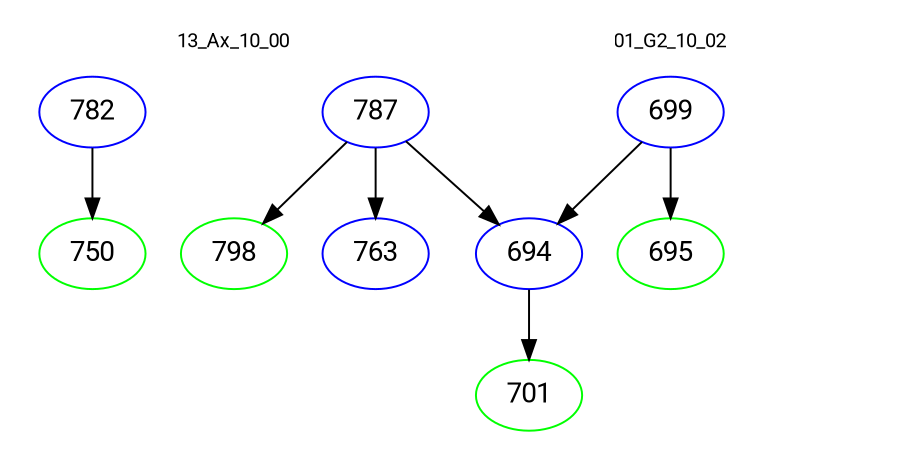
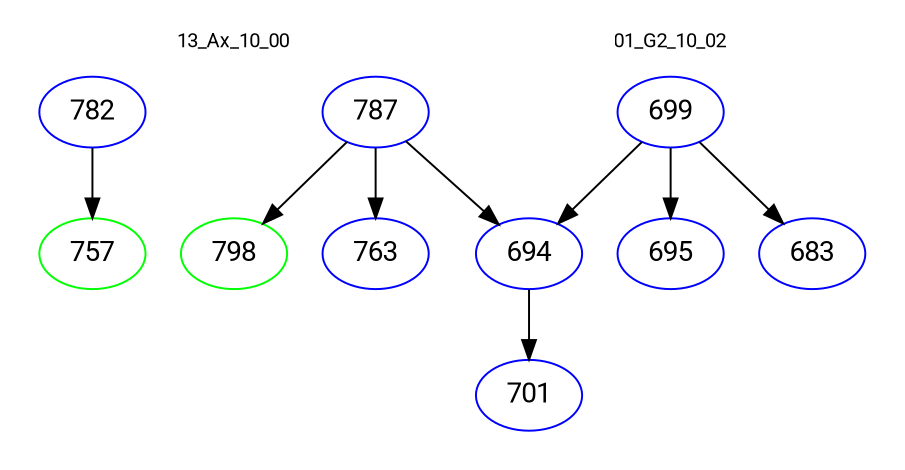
(92, 254) -> (92, 254)
(671, 254) -> (671, 254)
none -> (812, 254)
(529, 395) -> (529, 395)
